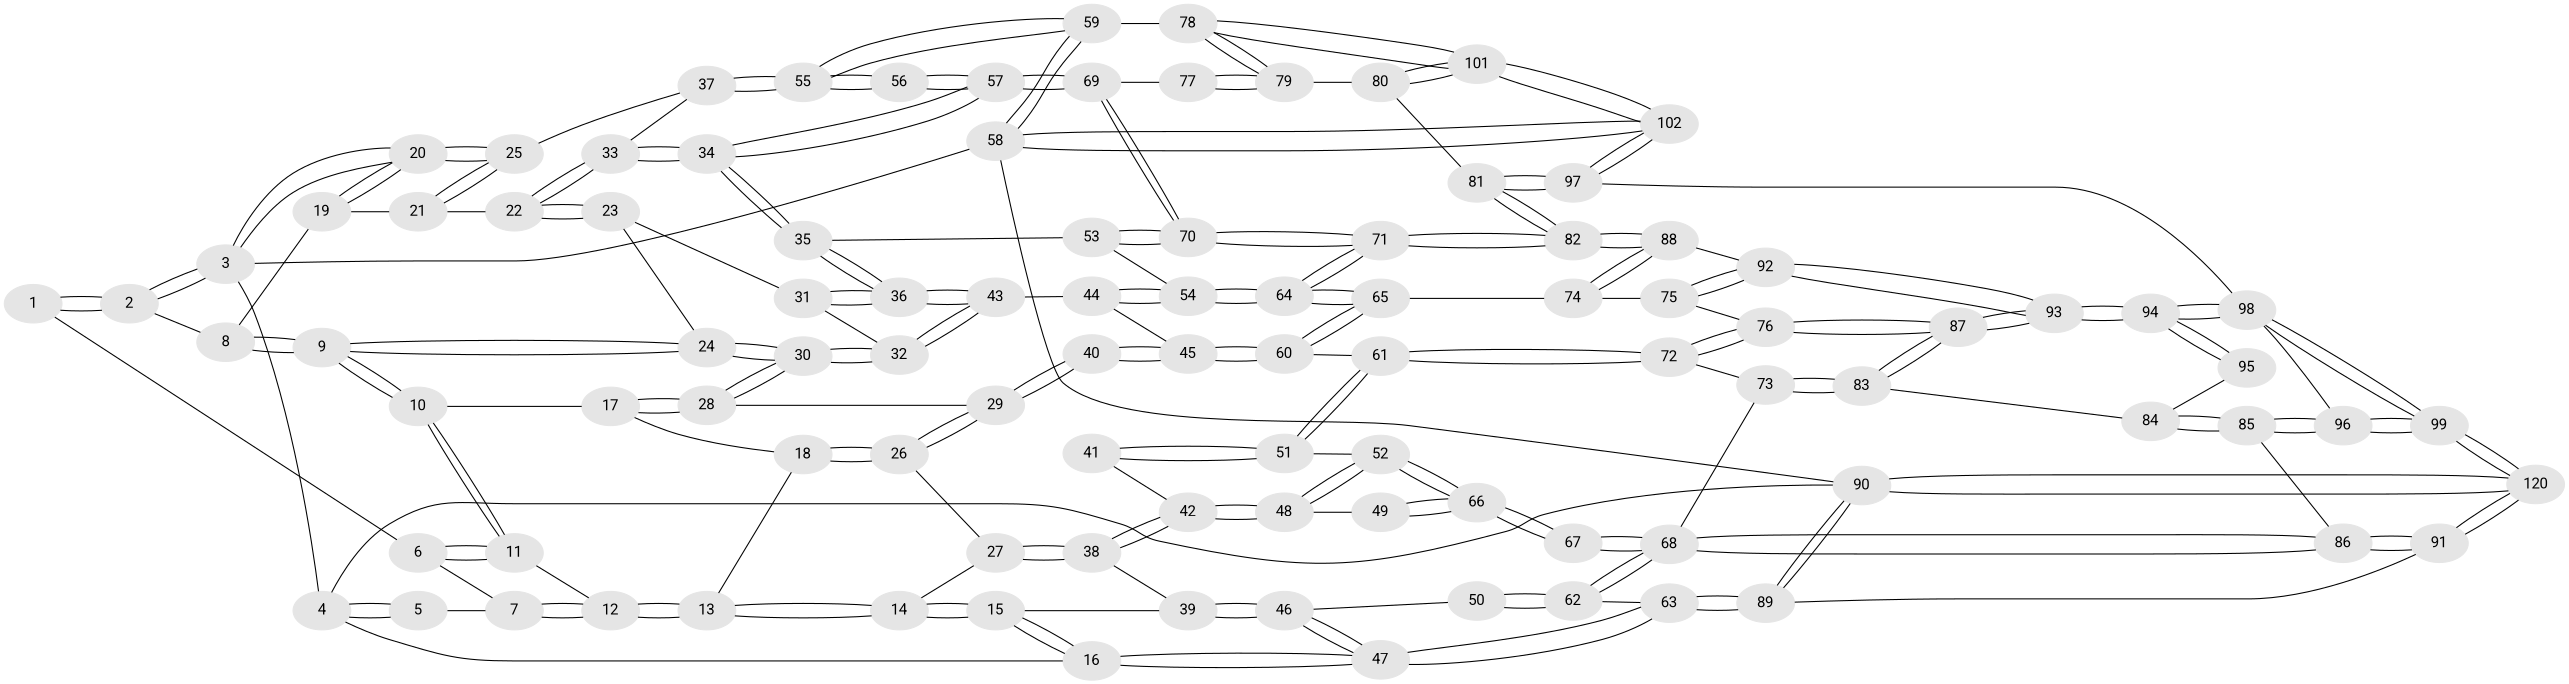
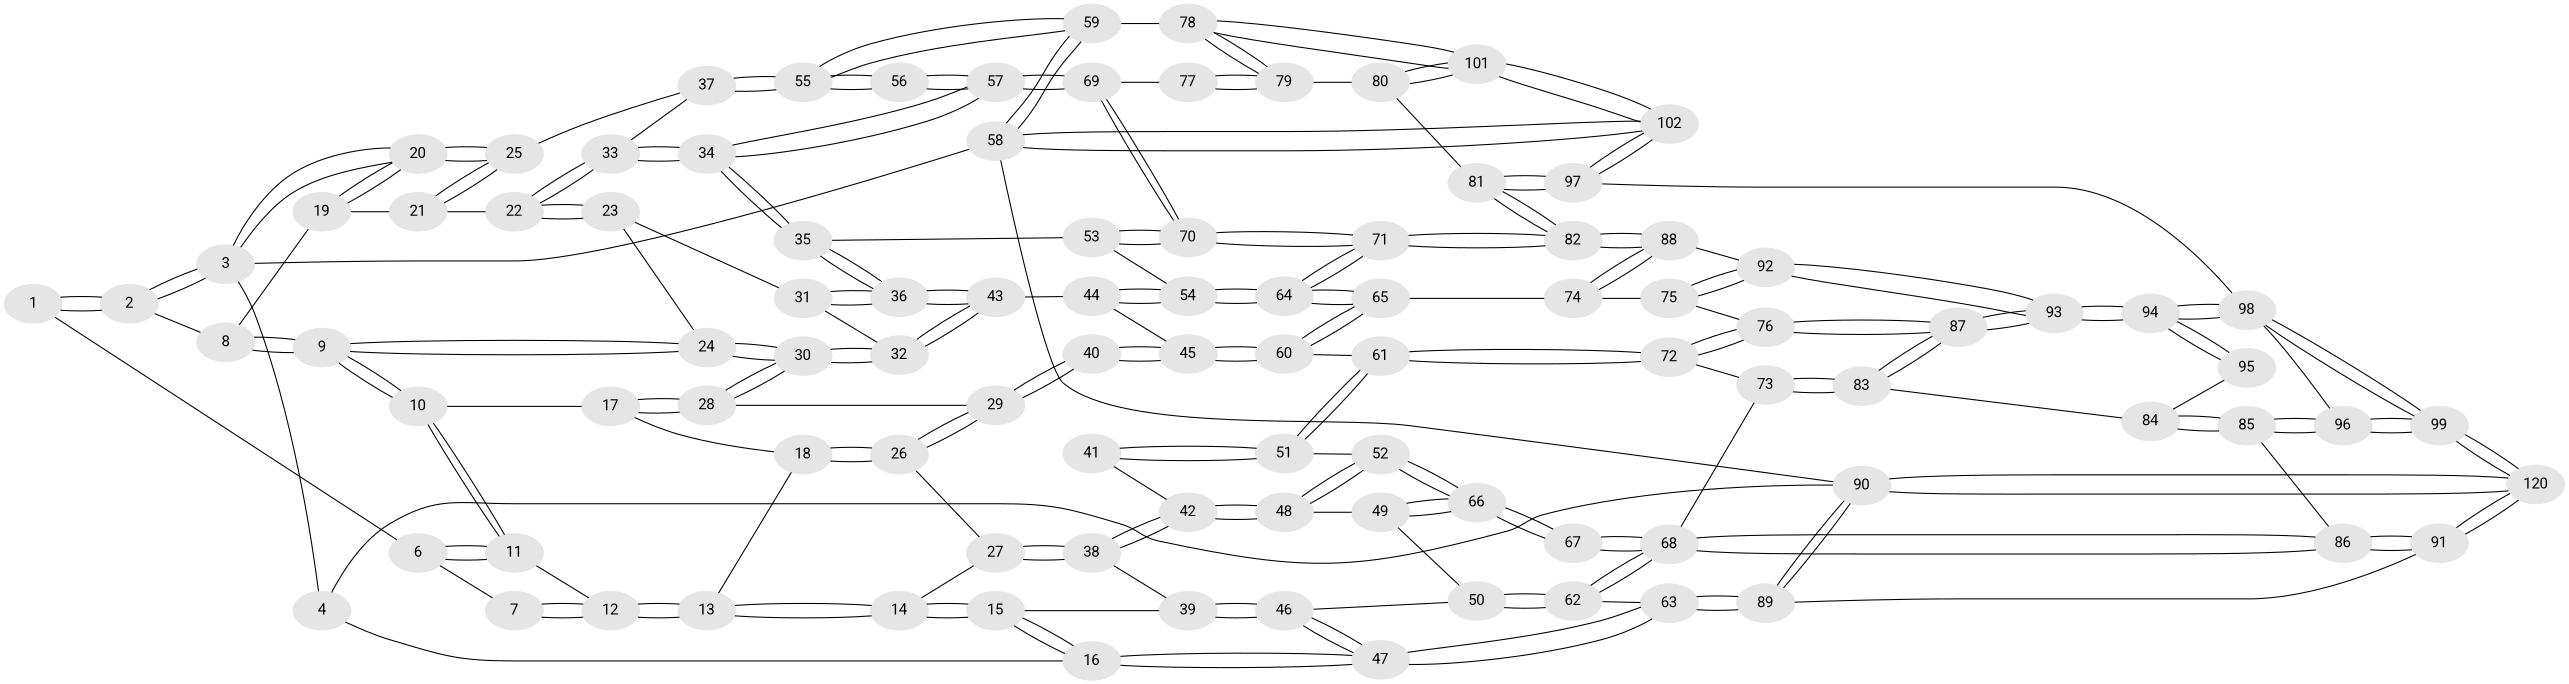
none -> (1430, 558)
(418, 611) -> none
